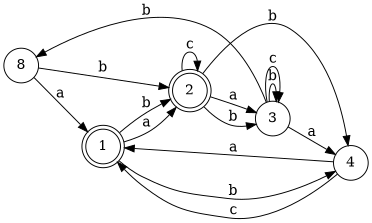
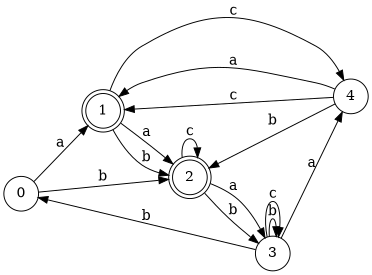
(297, 34) -> (277, 134)
(21, 66) -> (21, 194)
(233, 191) -> (233, 11)
